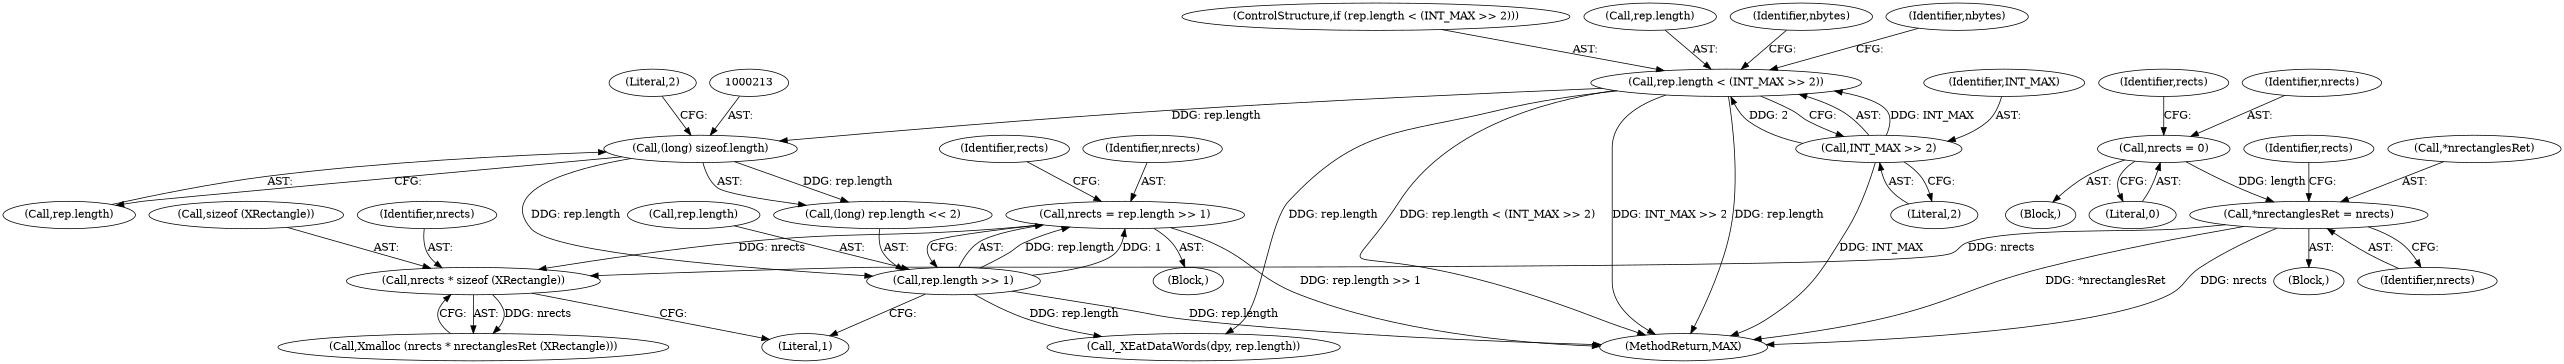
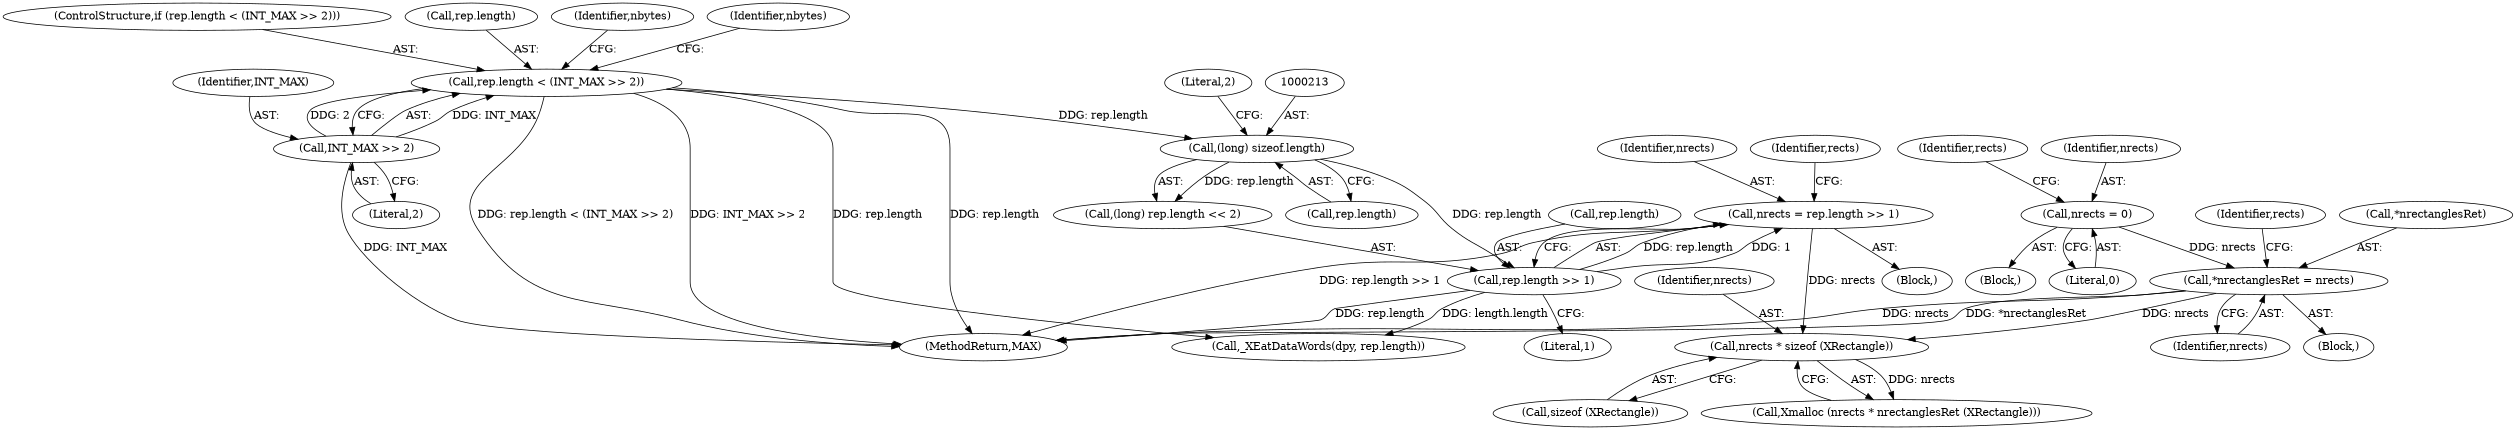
(2272, 182) -> (2222, 248)
(1074, 314) -> (1495, 314)
(647, 316) -> (1699, 379)
